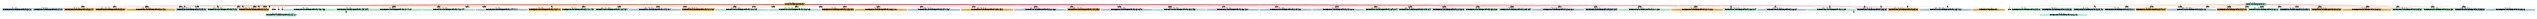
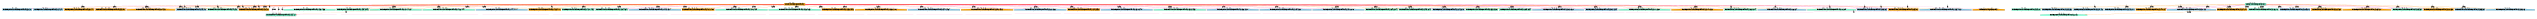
(2109, 5) -> (2152, 13)
(2439, 10) -> (2439, 10)
